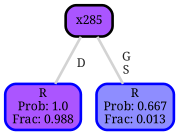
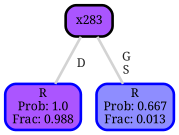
(89, 21) -> (89, 21)
